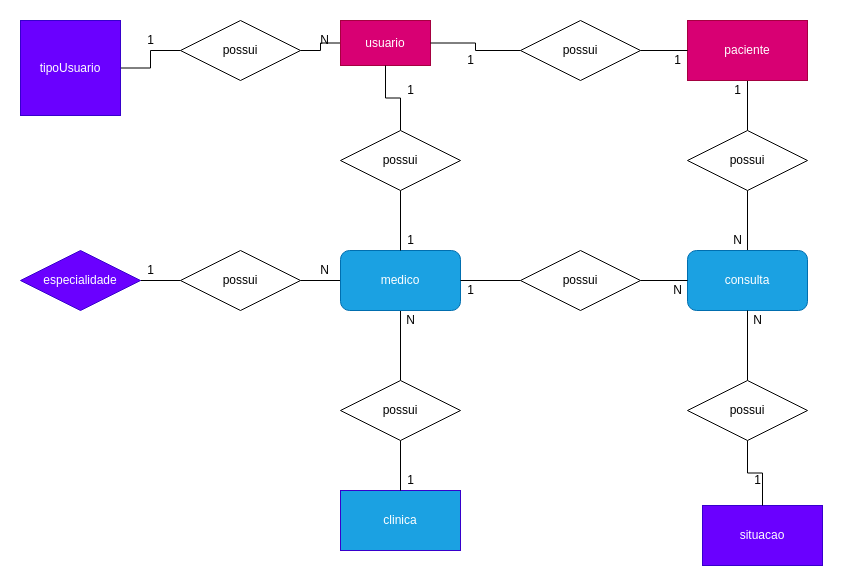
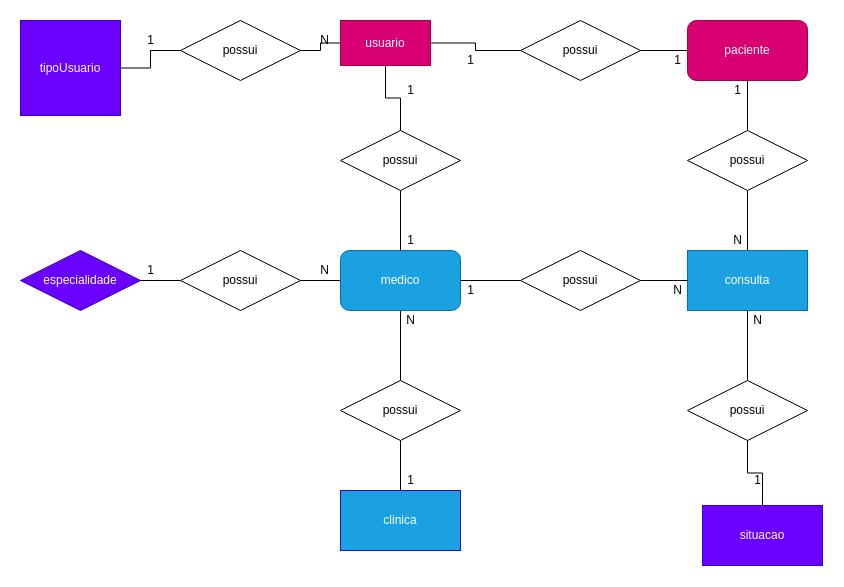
(748, 51) -> (748, 51)
(748, 281) -> (748, 281)
